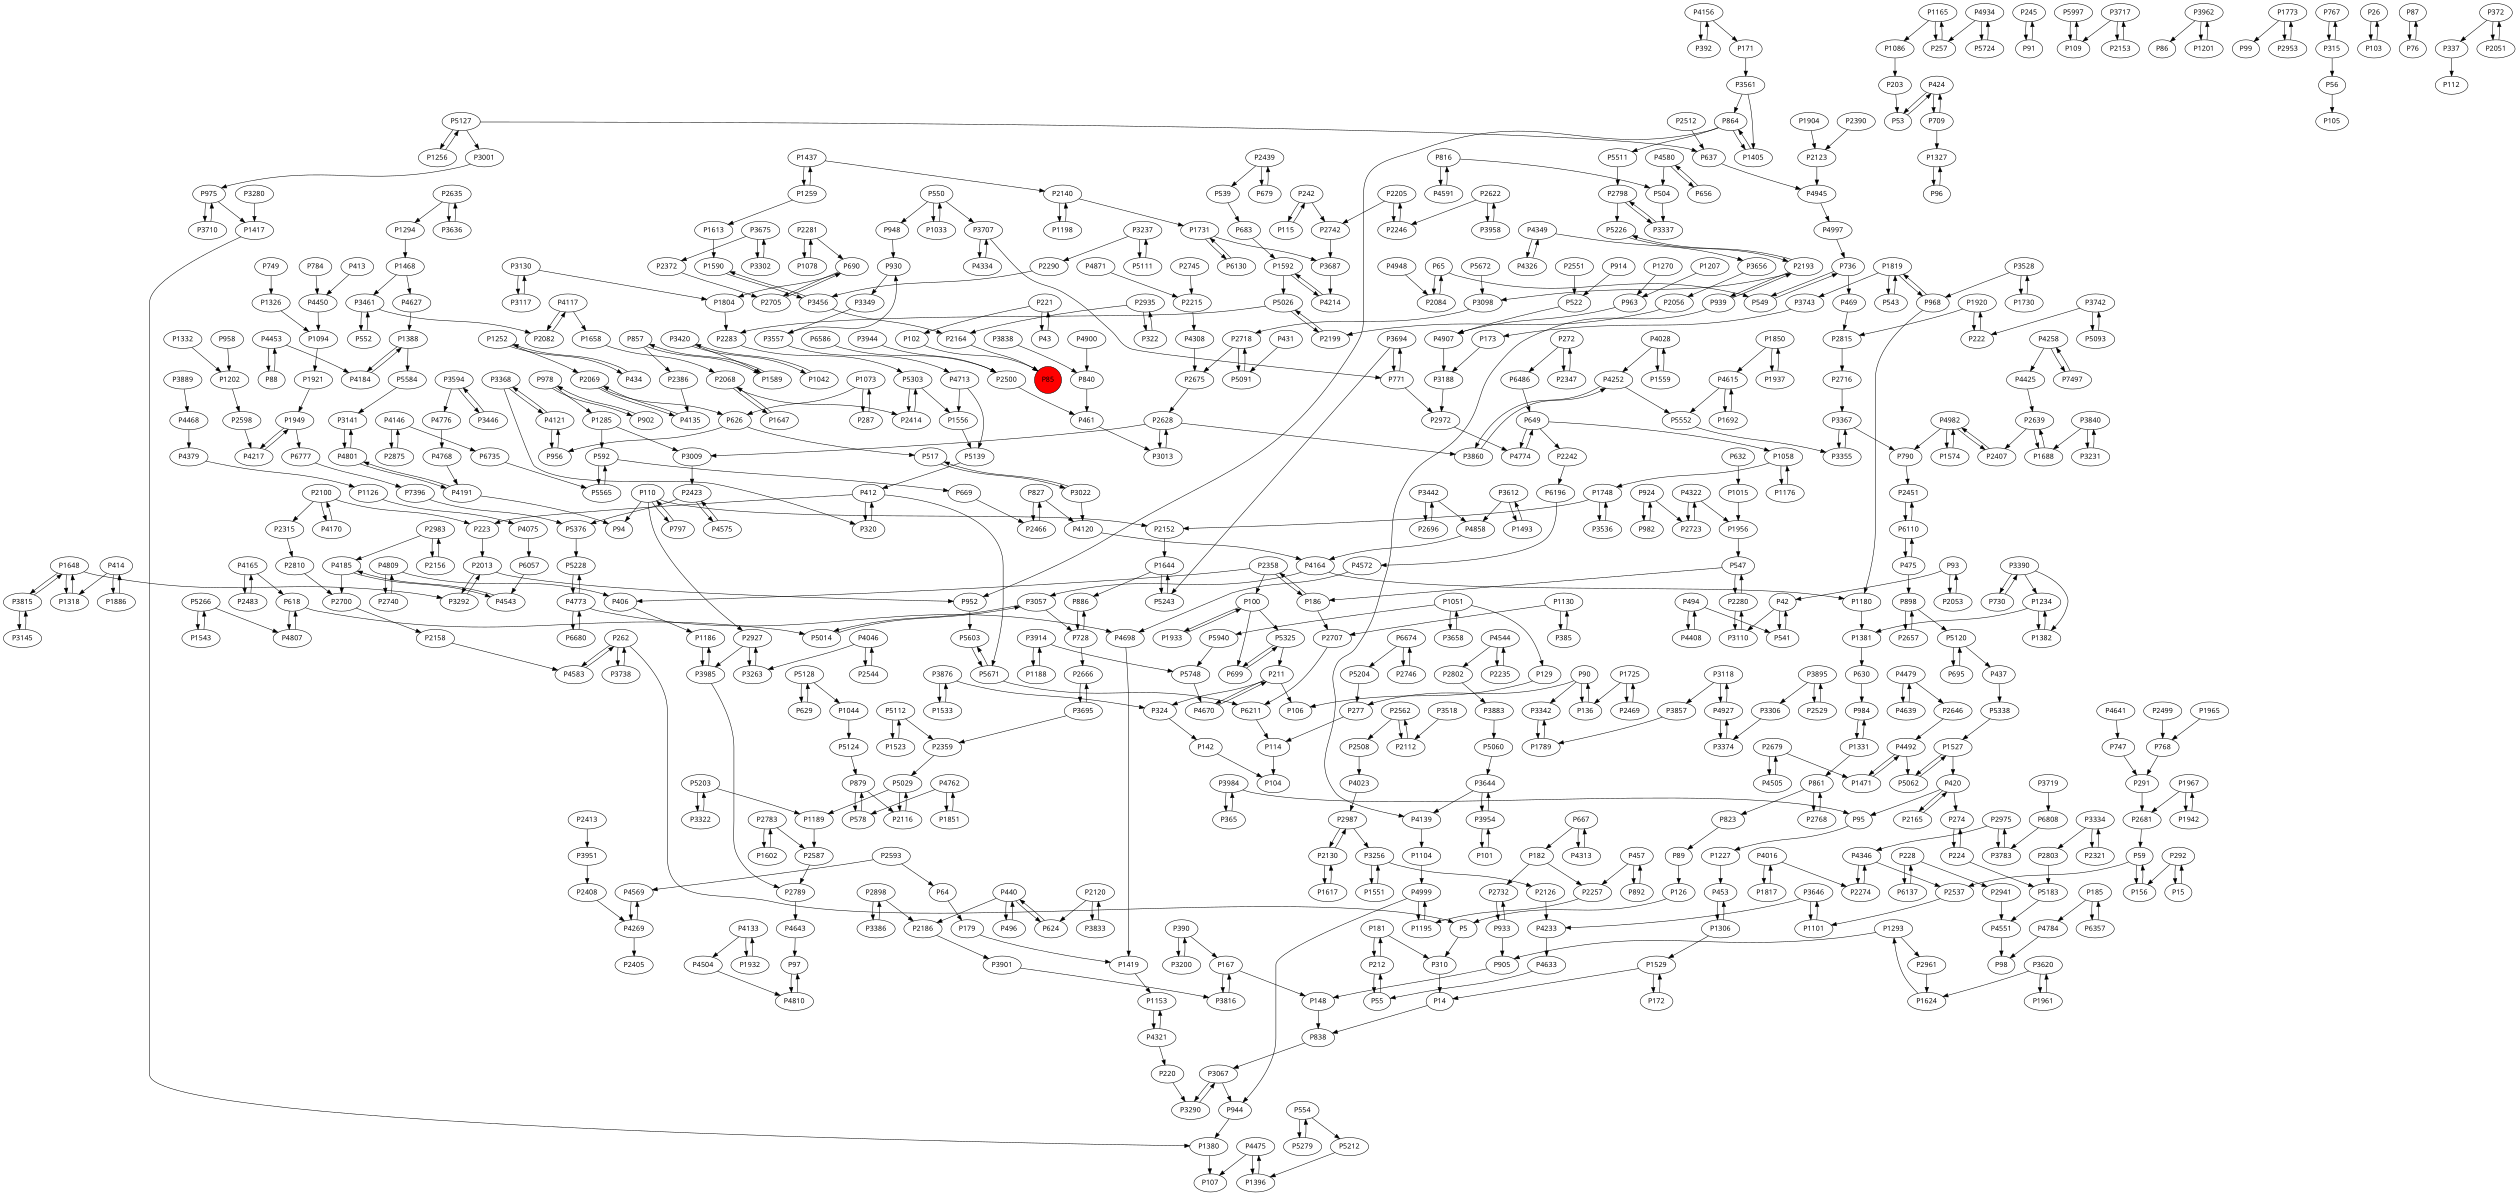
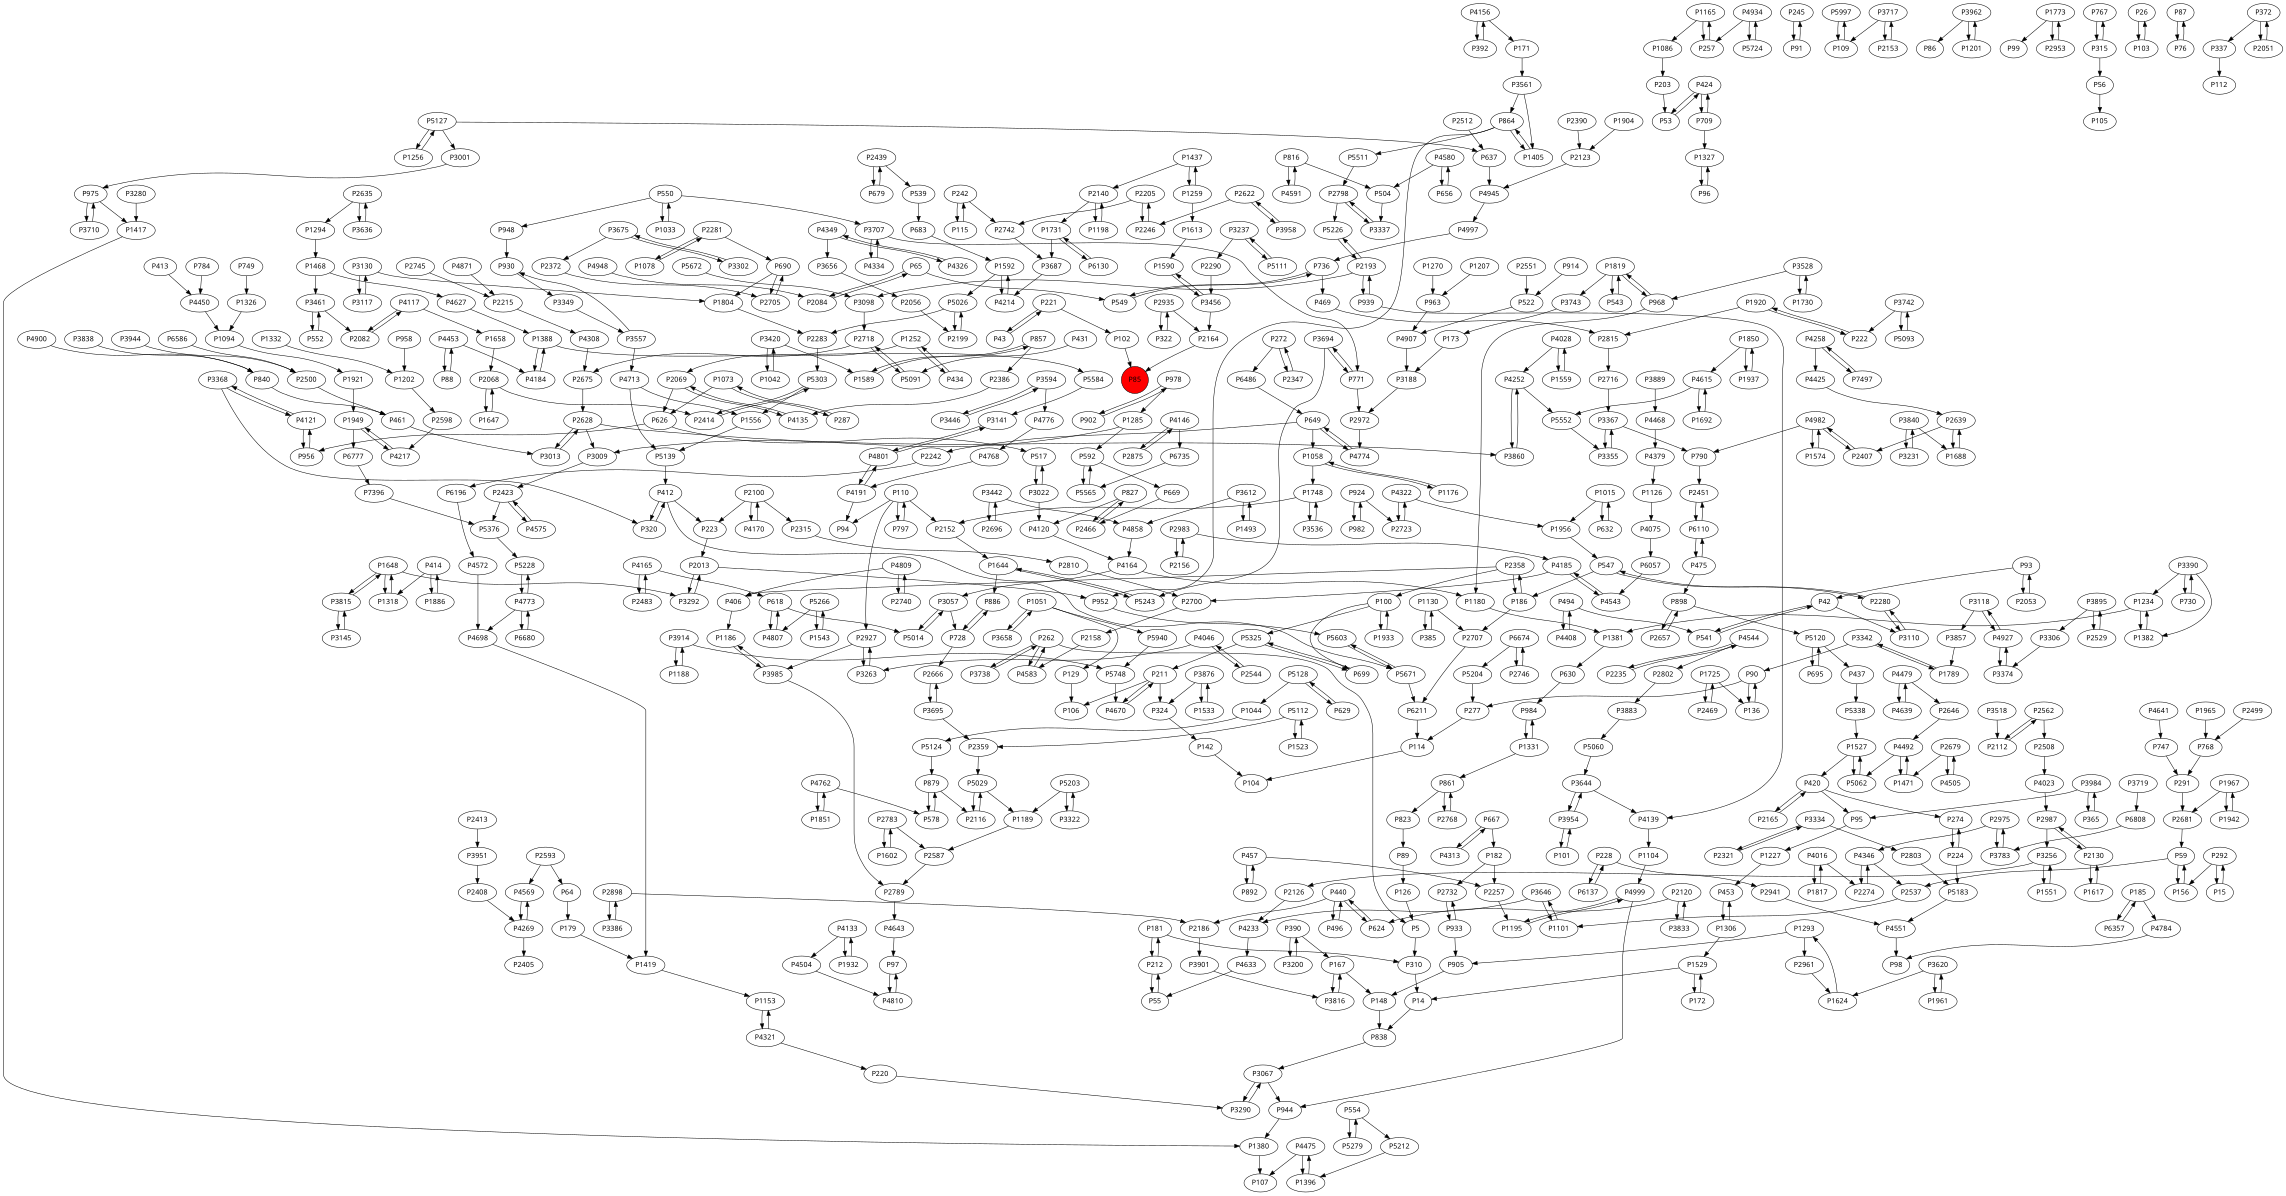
none -> (1602, 509)
(1565, 691) -> (1809, 657)
